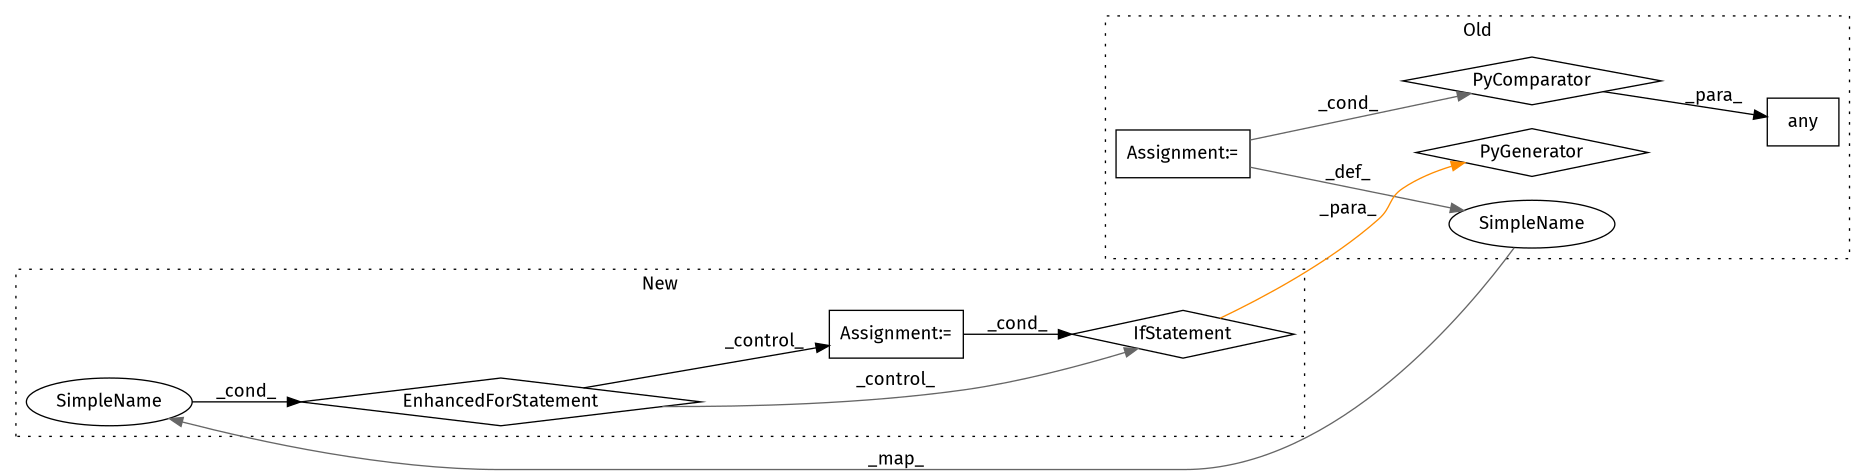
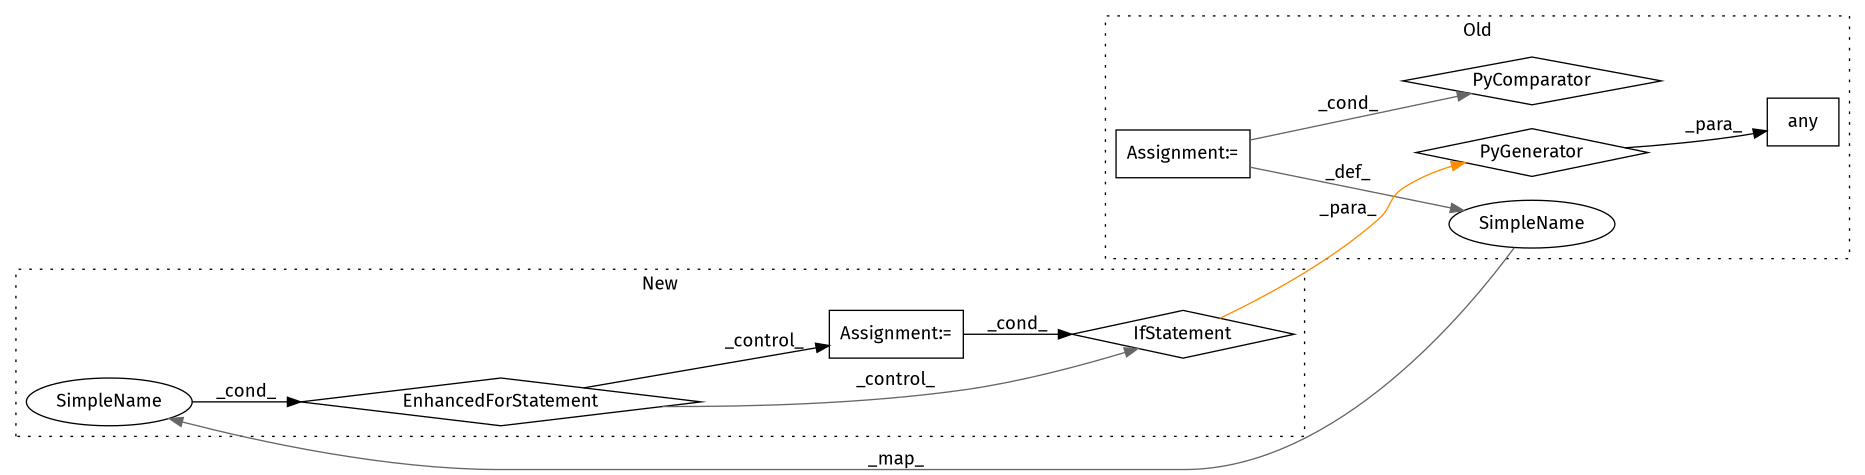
(1679, 103) -> (1690, 142)
